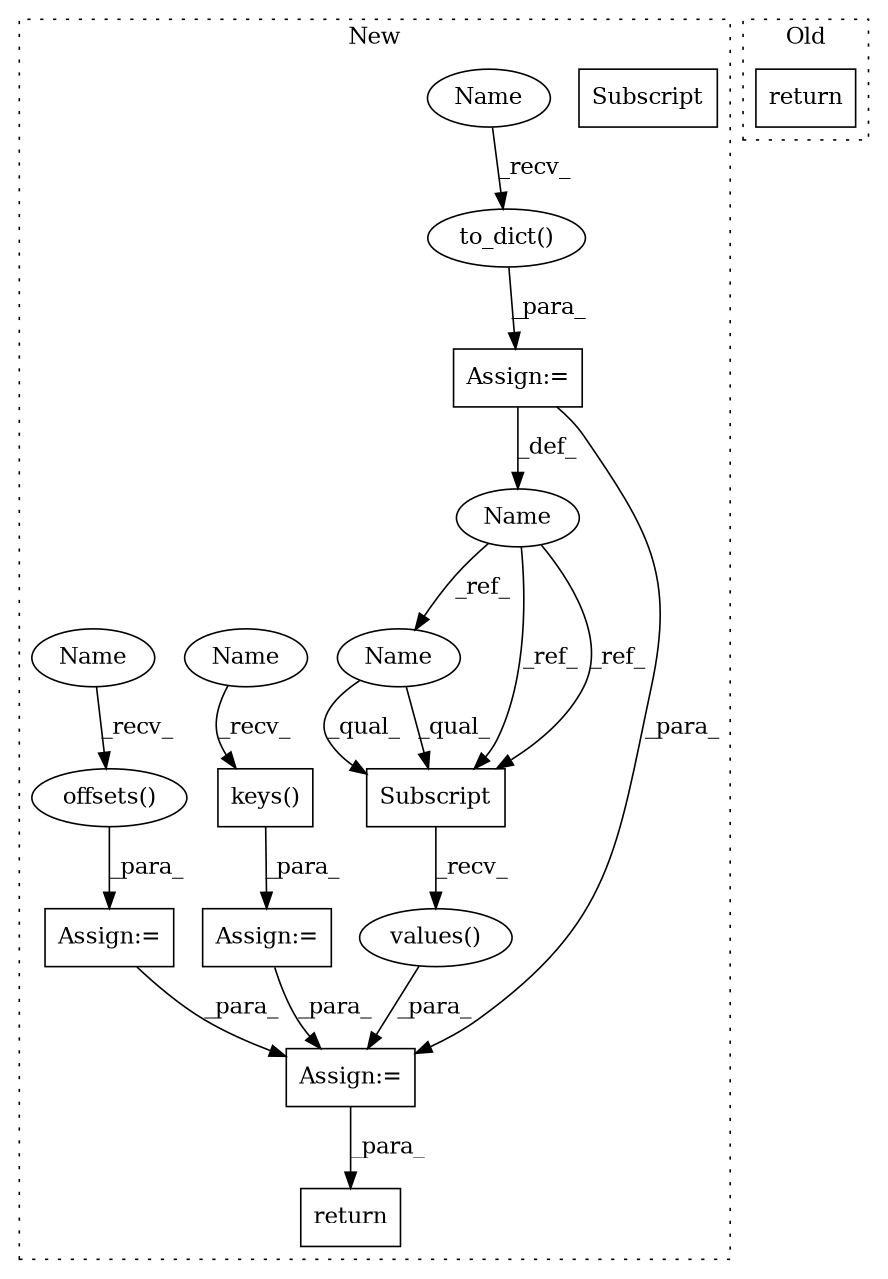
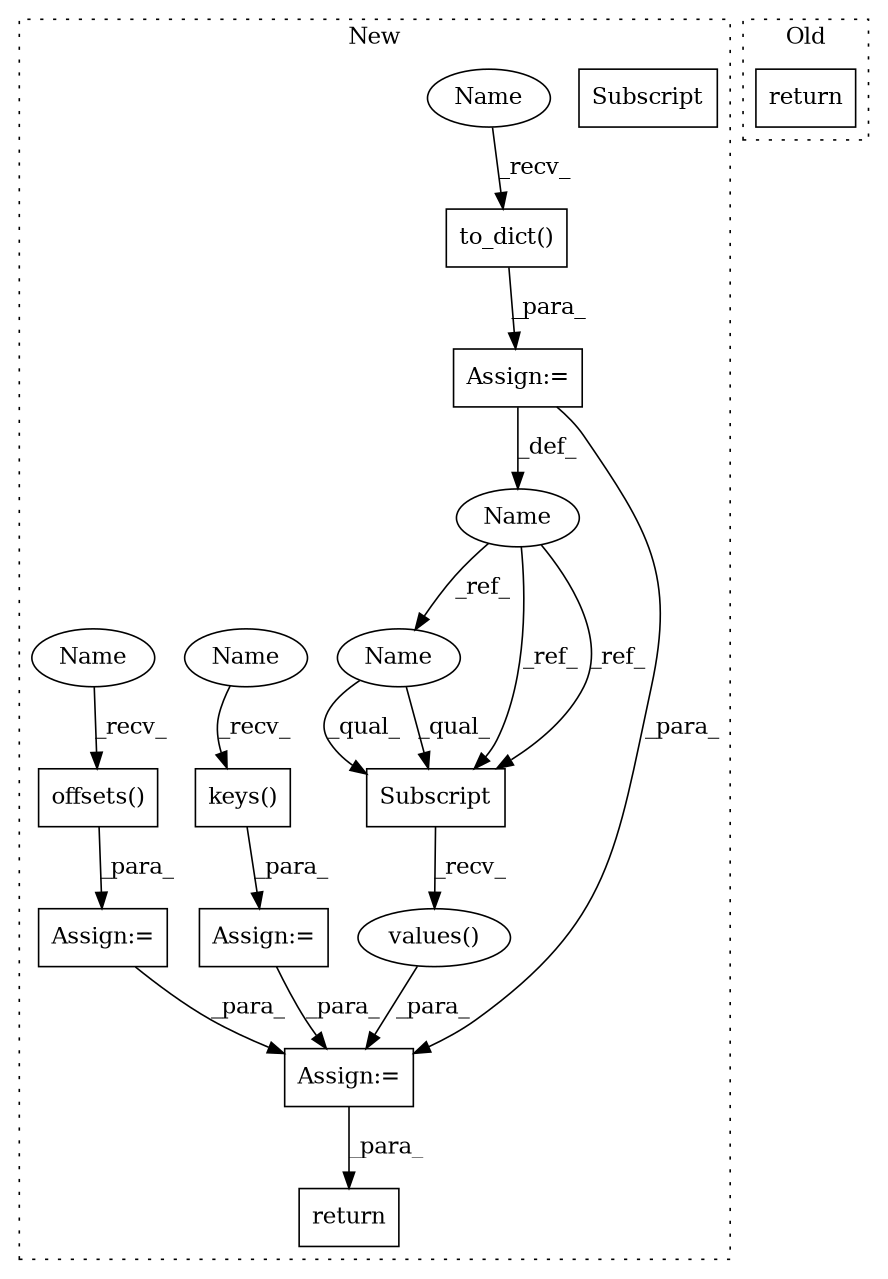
(507, 238) -> (507, 238)
(109, 798) -> (98, 798)
